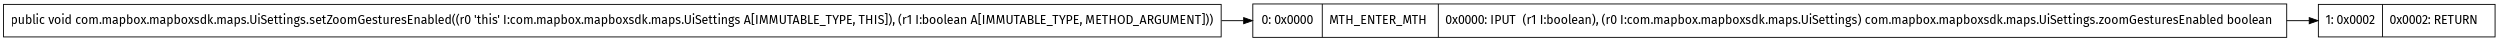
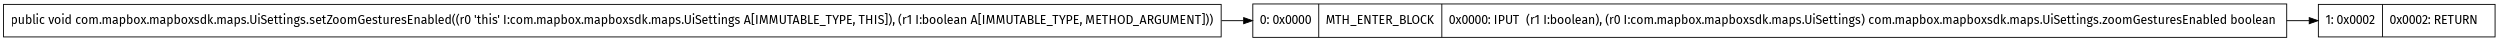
(1379, 20) -> (1380, 20)
